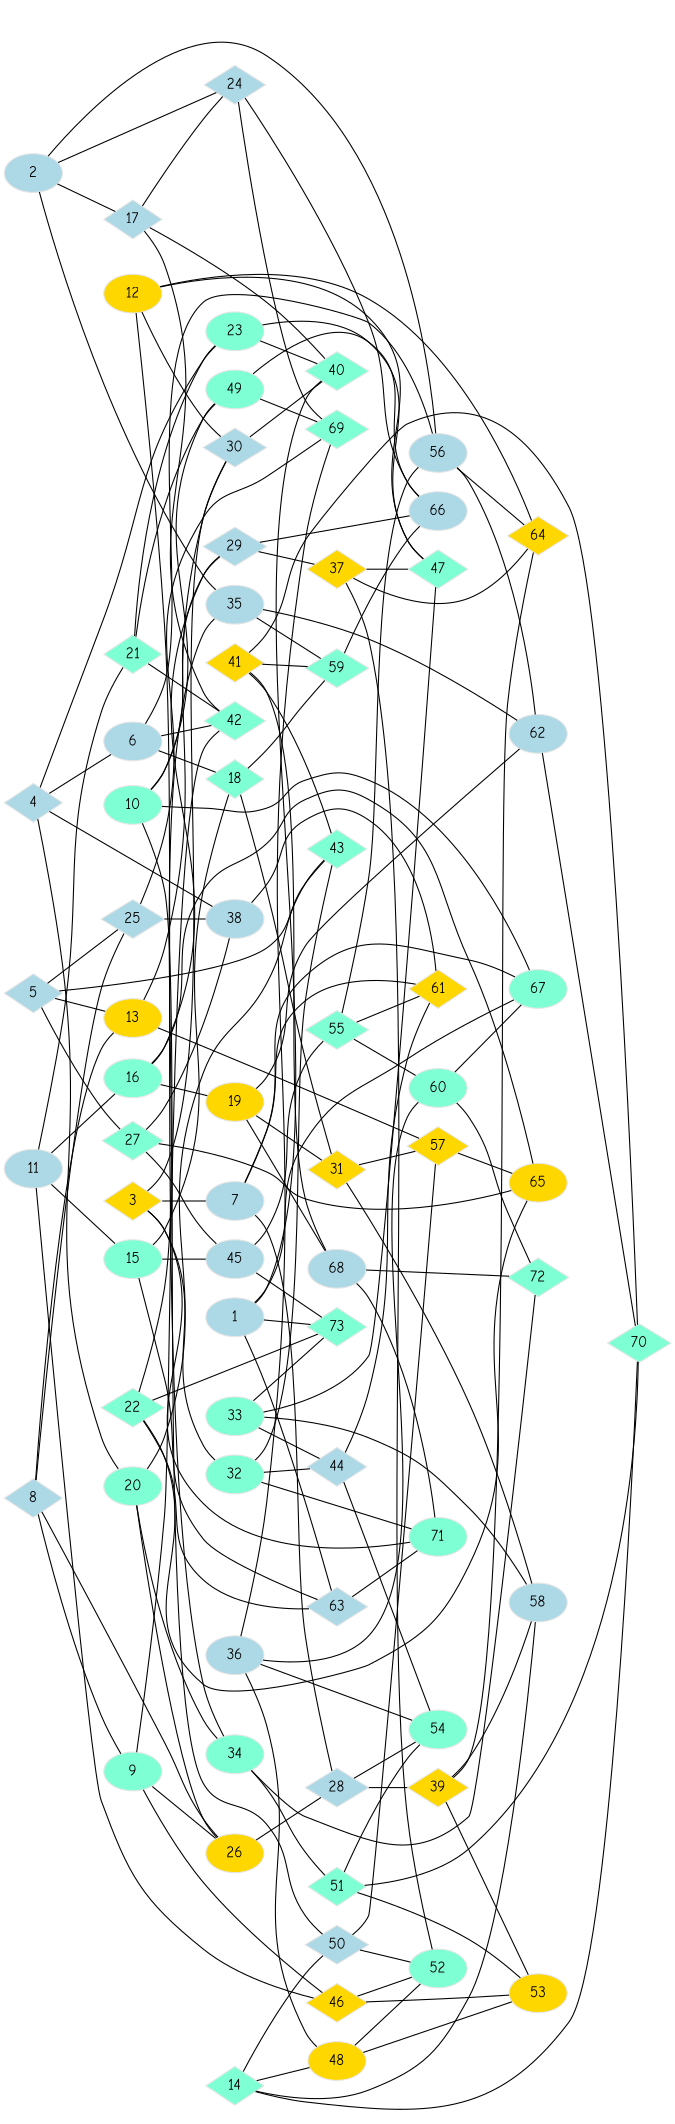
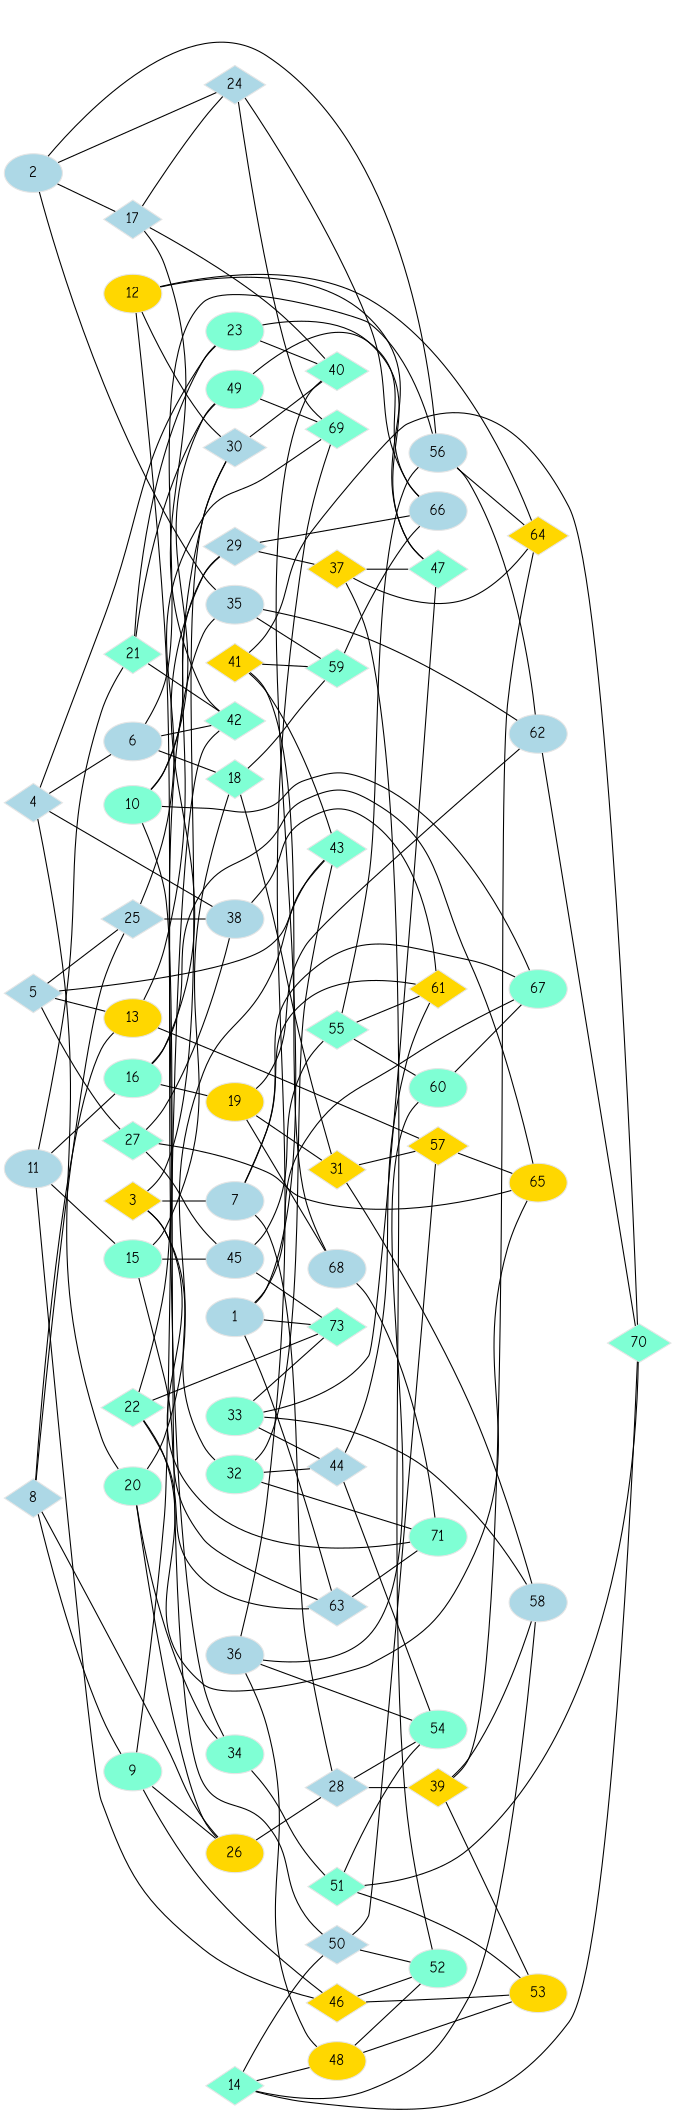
(538, 1277) -> none
